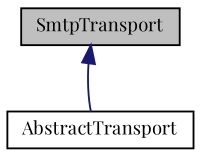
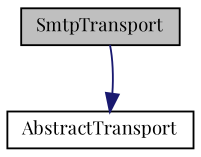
(88, 88) -> (113, 69)
